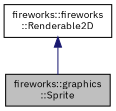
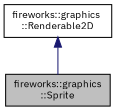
(58, 21) -> (58, 21)
